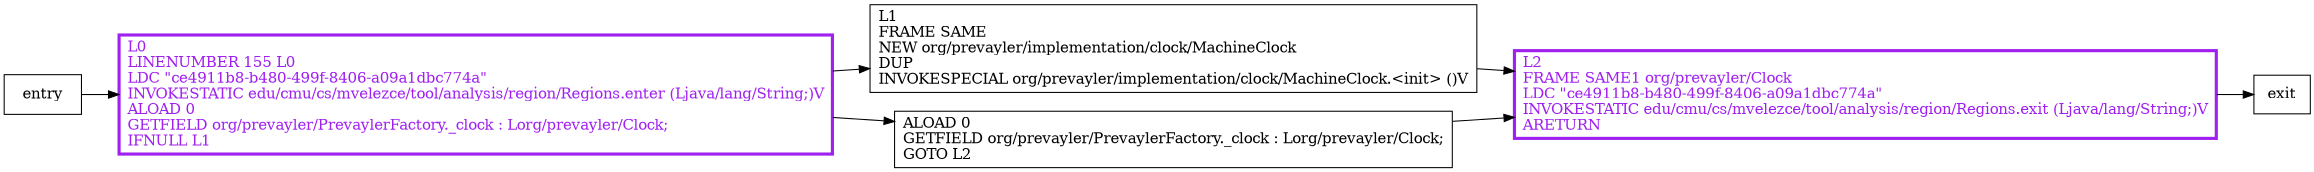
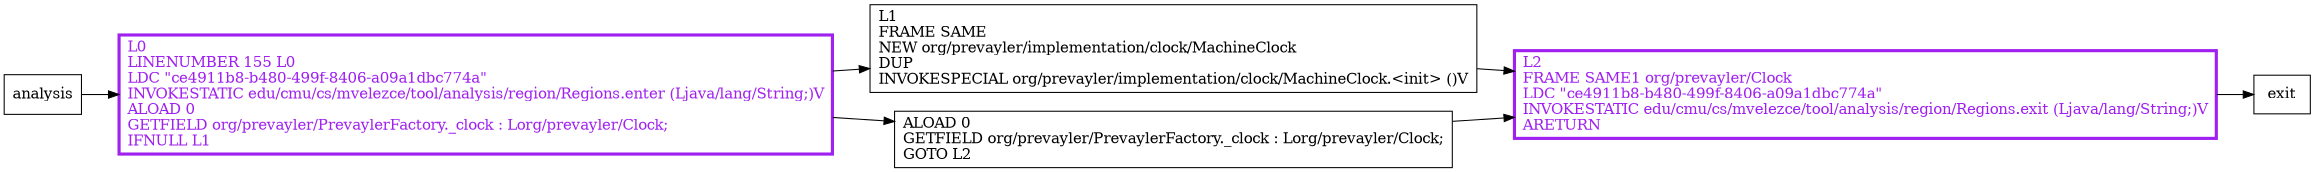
(43, 95) -> (43, 95)
